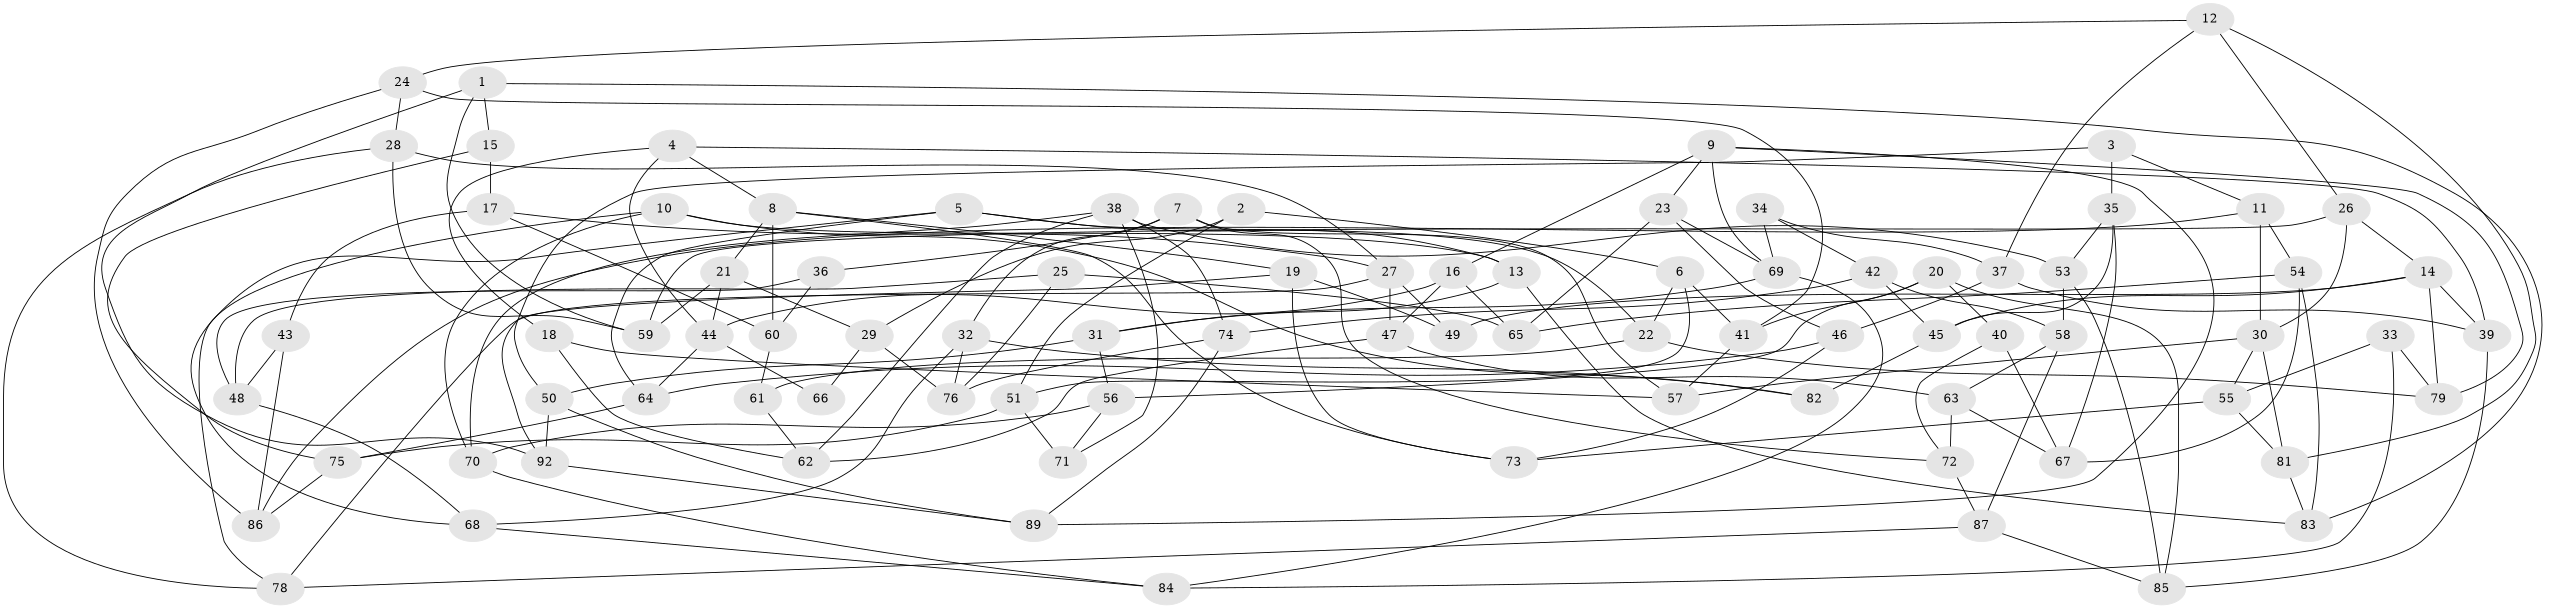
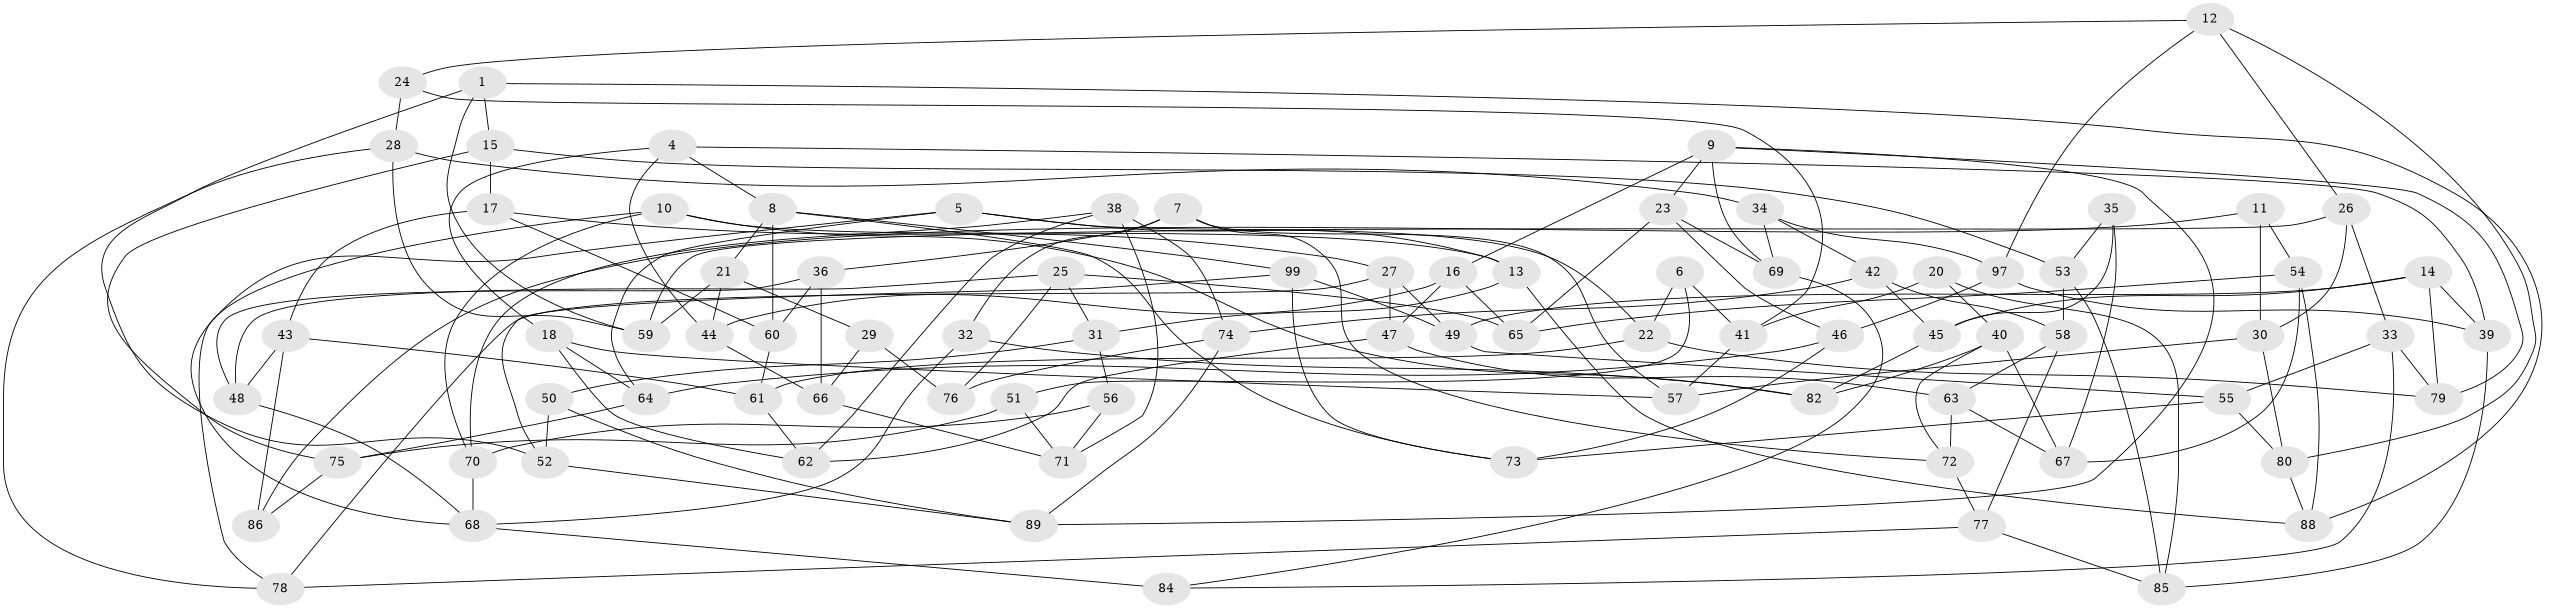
(2112, 146) -> none
(907, 165) -> (1077, 178)
(1241, 209) -> none
(107, 221) -> none
(1589, 241) -> (1130, 170)
(2387, 241) -> (2369, 273)
(1293, 273) -> (1293, 273)
(2000, 273) -> (2000, 273)
(1453, 307) -> (1082, 310)
none -> (821, 336)
none -> (1942, 361)
none -> (523, 362)
(678, 367) -> (595, 366)
(959, 367) -> none
(2244, 368) -> (1818, 373)
(1658, 370) -> none
none -> (942, 431)
(545, 462) -> (545, 462)
(2285, 462) -> (2285, 462)
(1982, 526) -> (1982, 526)
(2309, 526) -> (2309, 526)
(816, 541) -> (473, 494)
